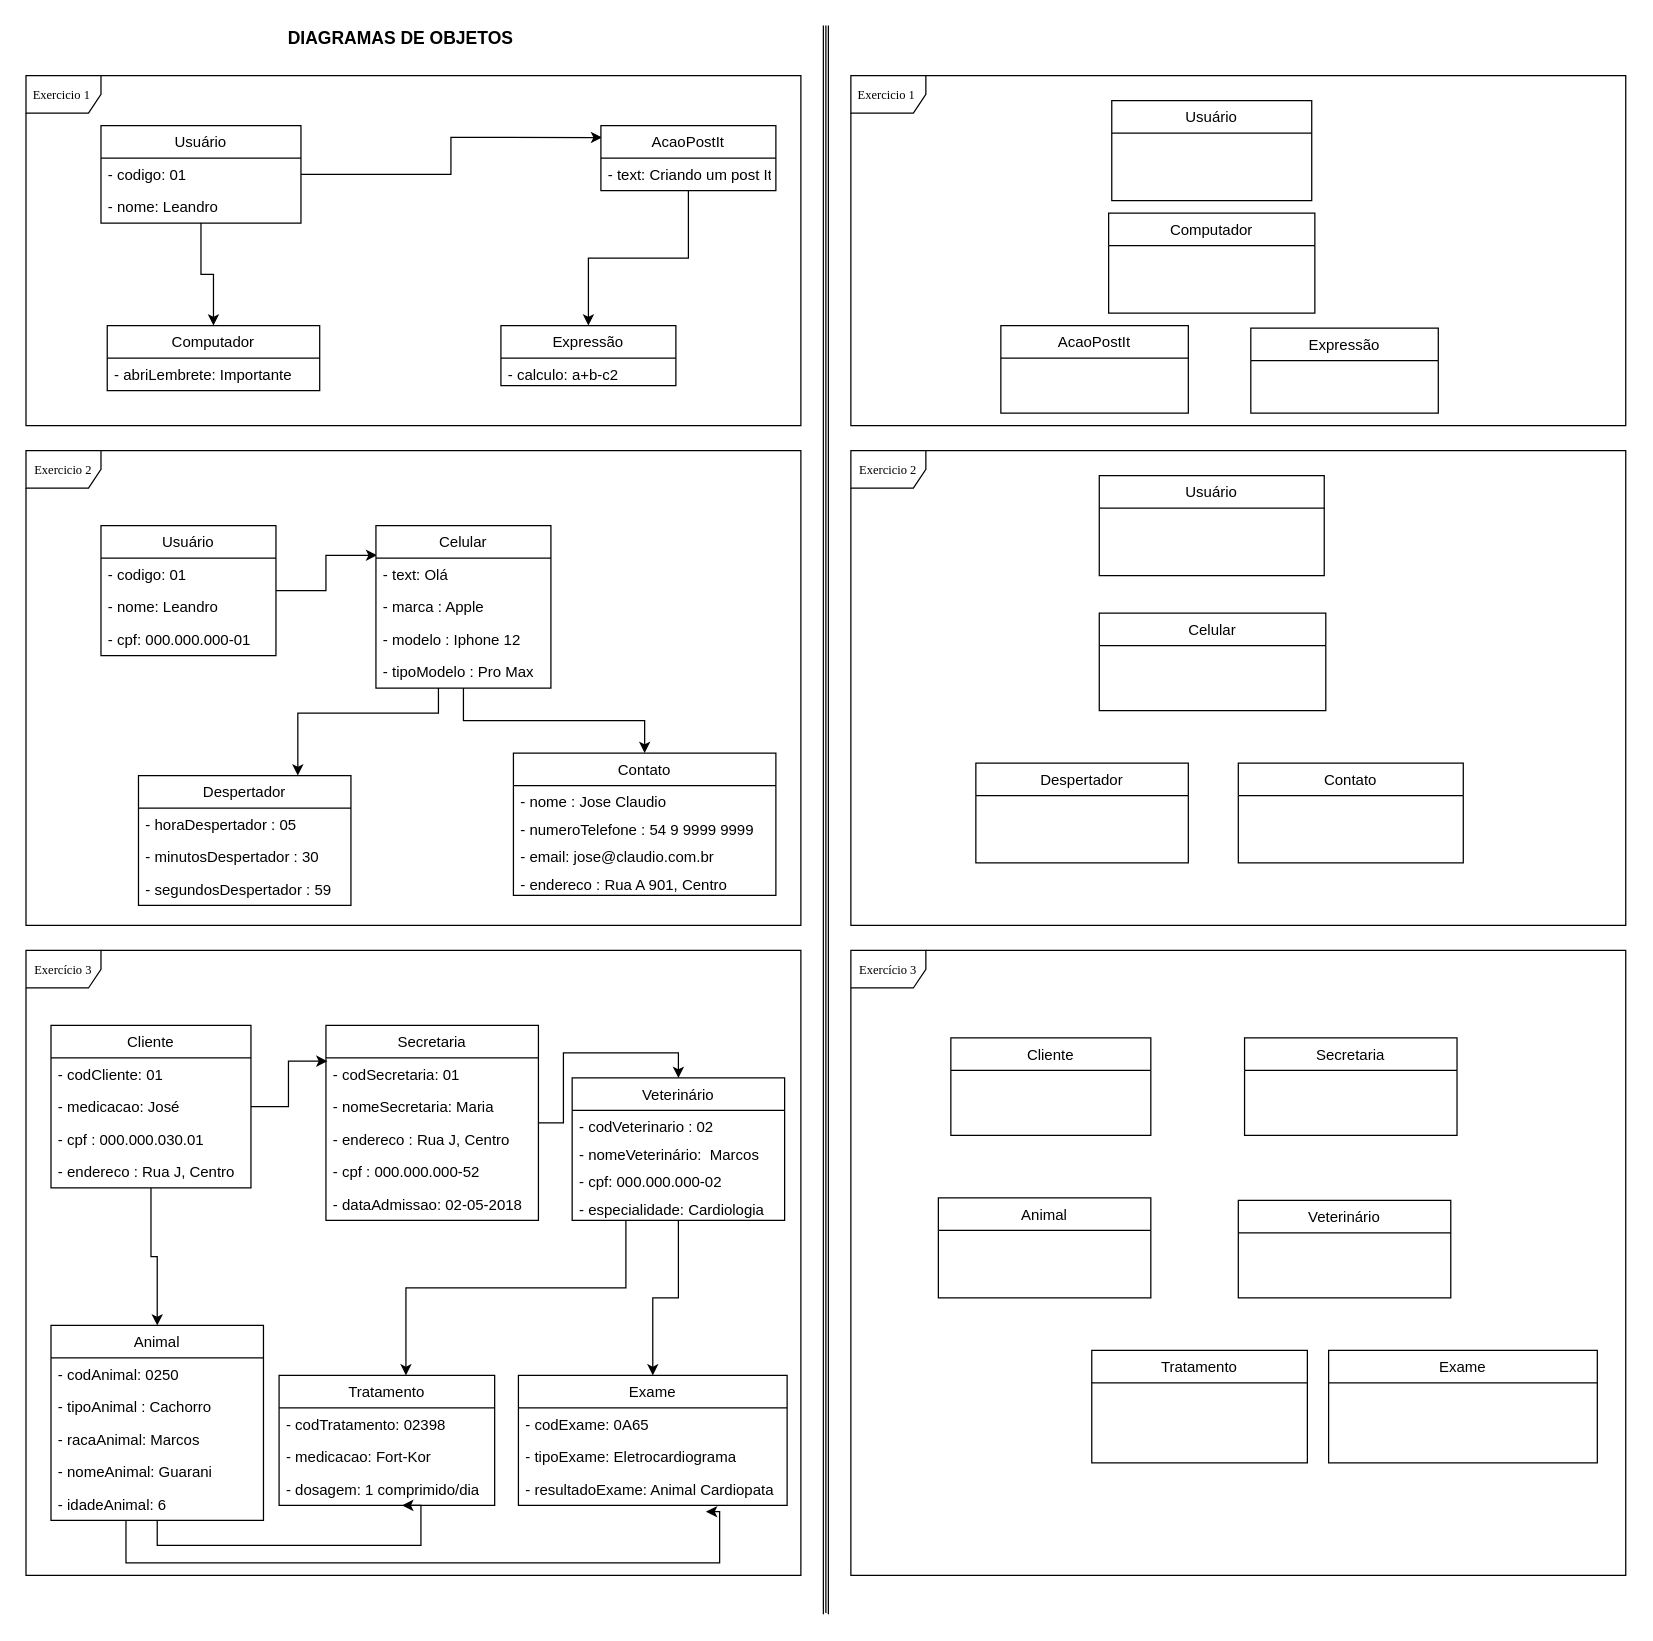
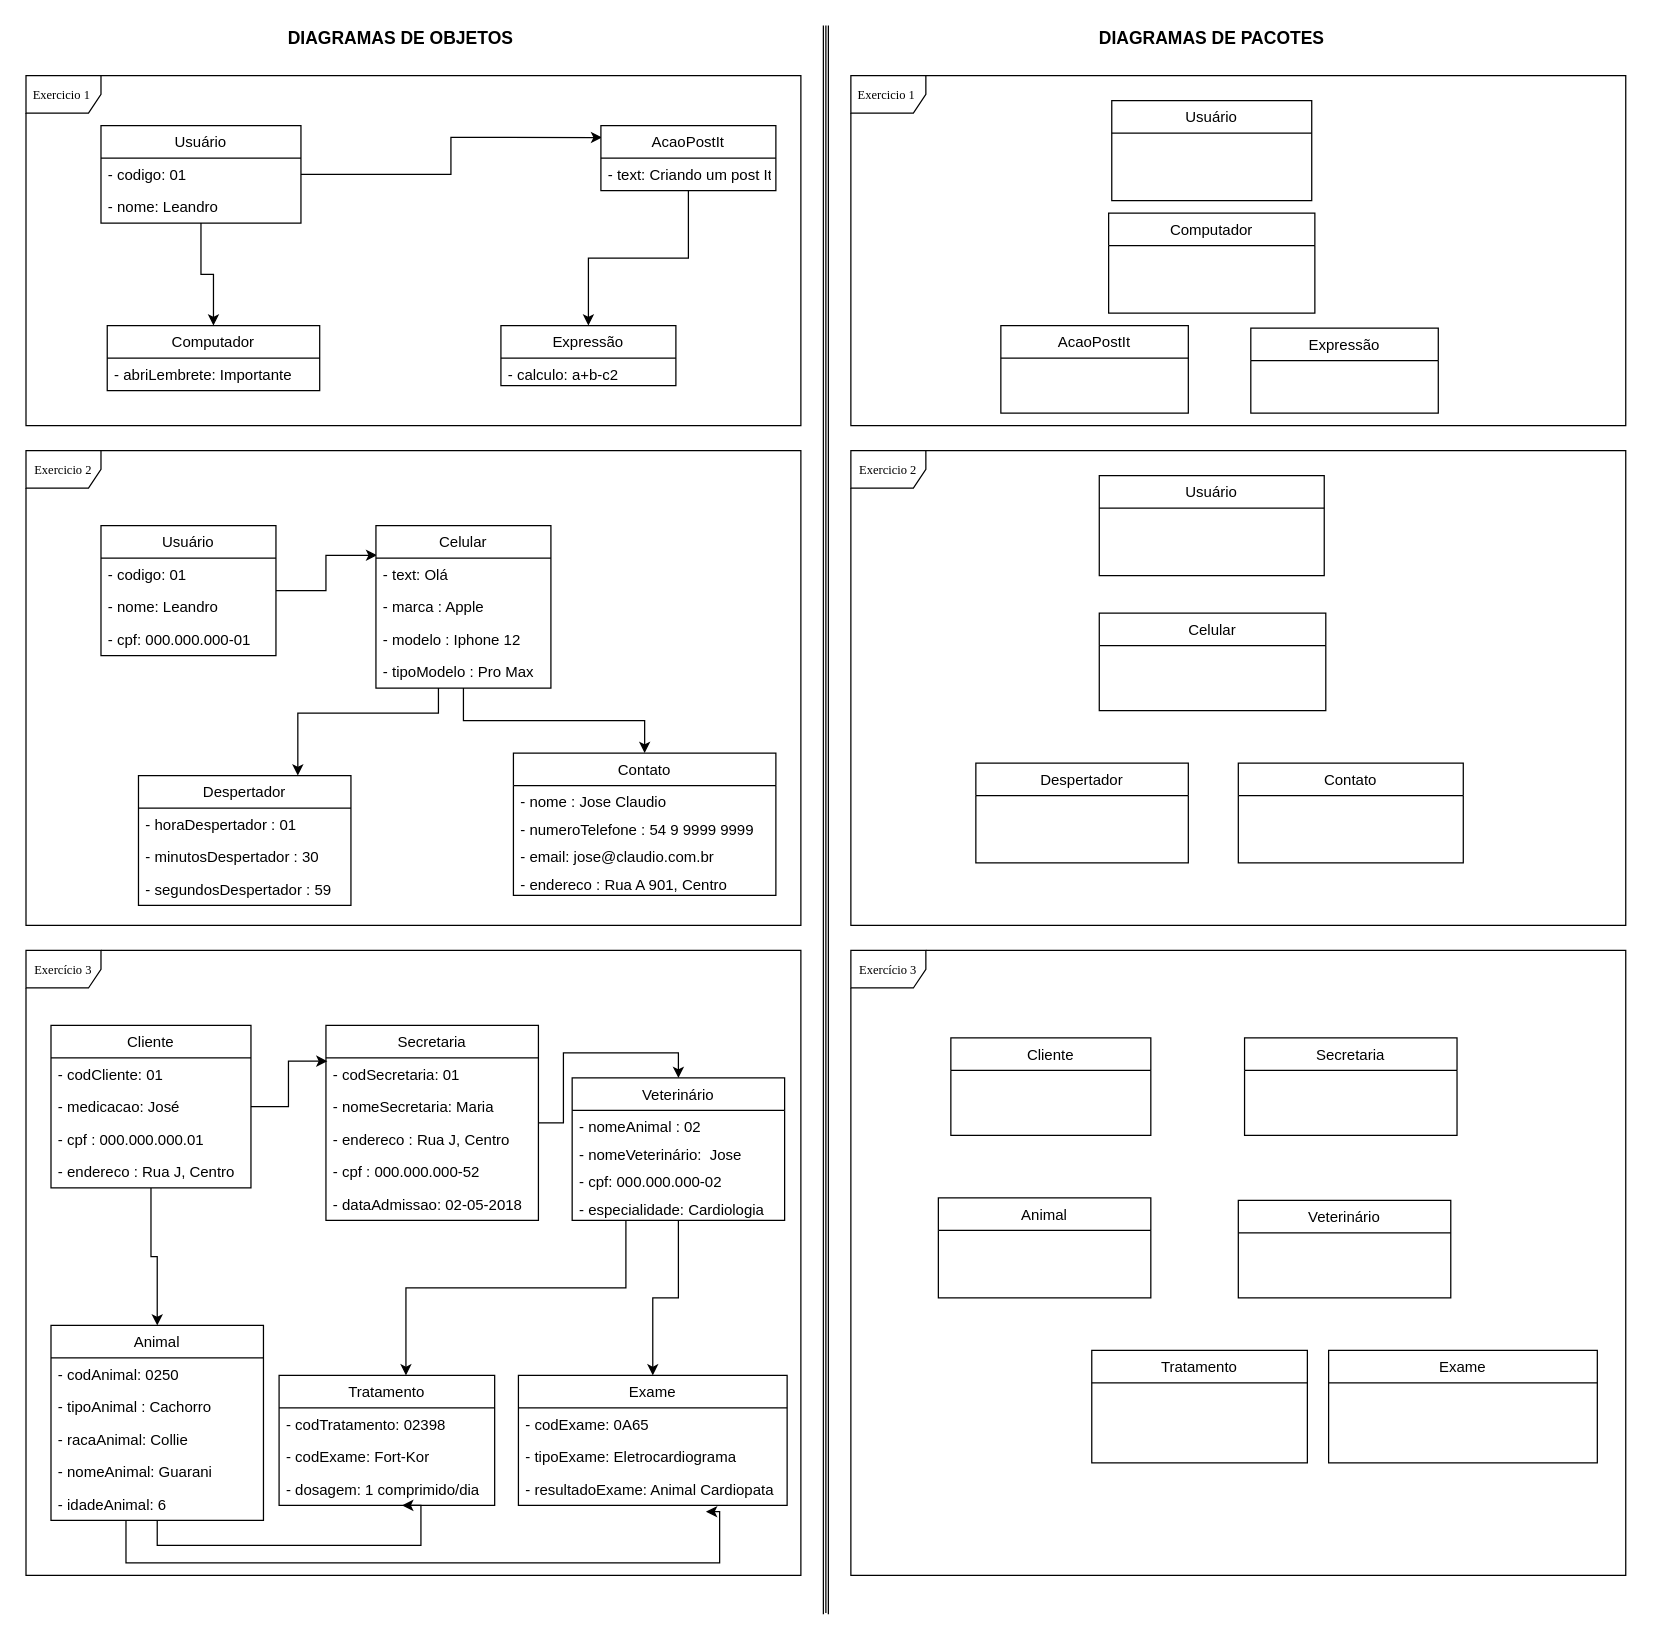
none -> (1212, 38)
(230, 825) -> (230, 825)
(655, 1128) -> (638, 1128)
(136, 1140) -> (136, 1140)
(678, 1155) -> (670, 1155)
(132, 1440) -> (126, 1440)
(366, 1458) -> (364, 1458)
